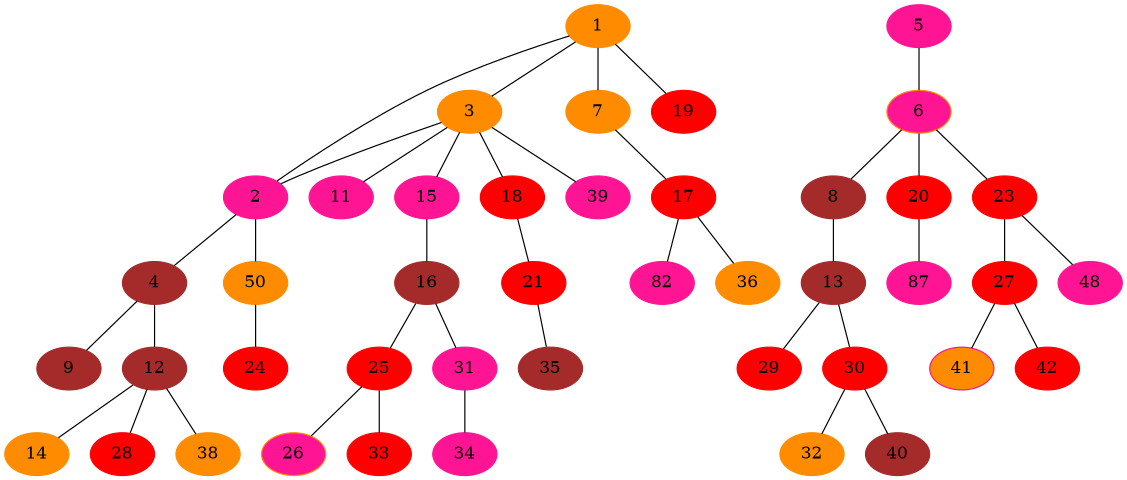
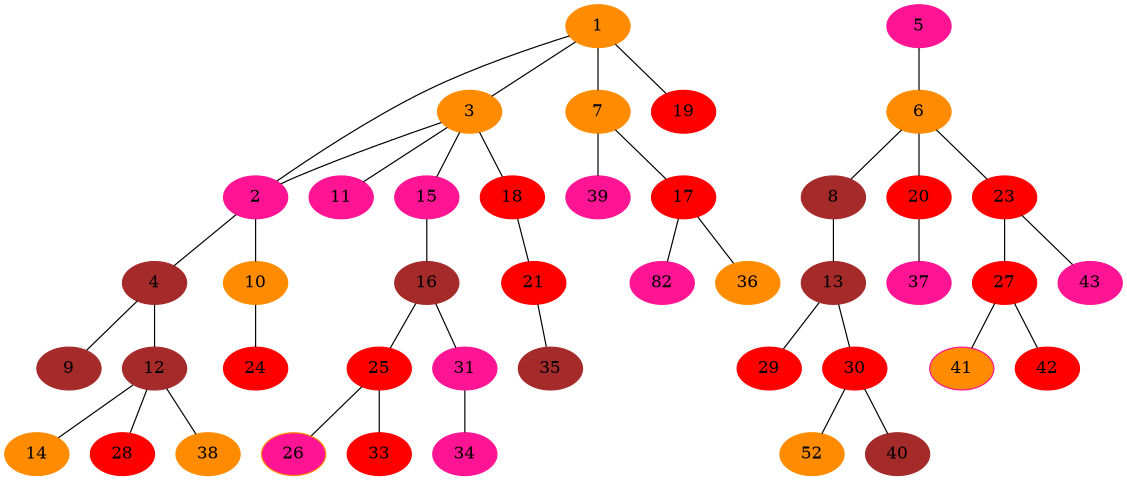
(919, 112) -> (919, 112)
(534, 155) -> (598, 155)
(256, 283) -> (256, 283)
(919, 283) -> (919, 283)
(1090, 283) -> (1090, 283)
(812, 454) -> (812, 454)
